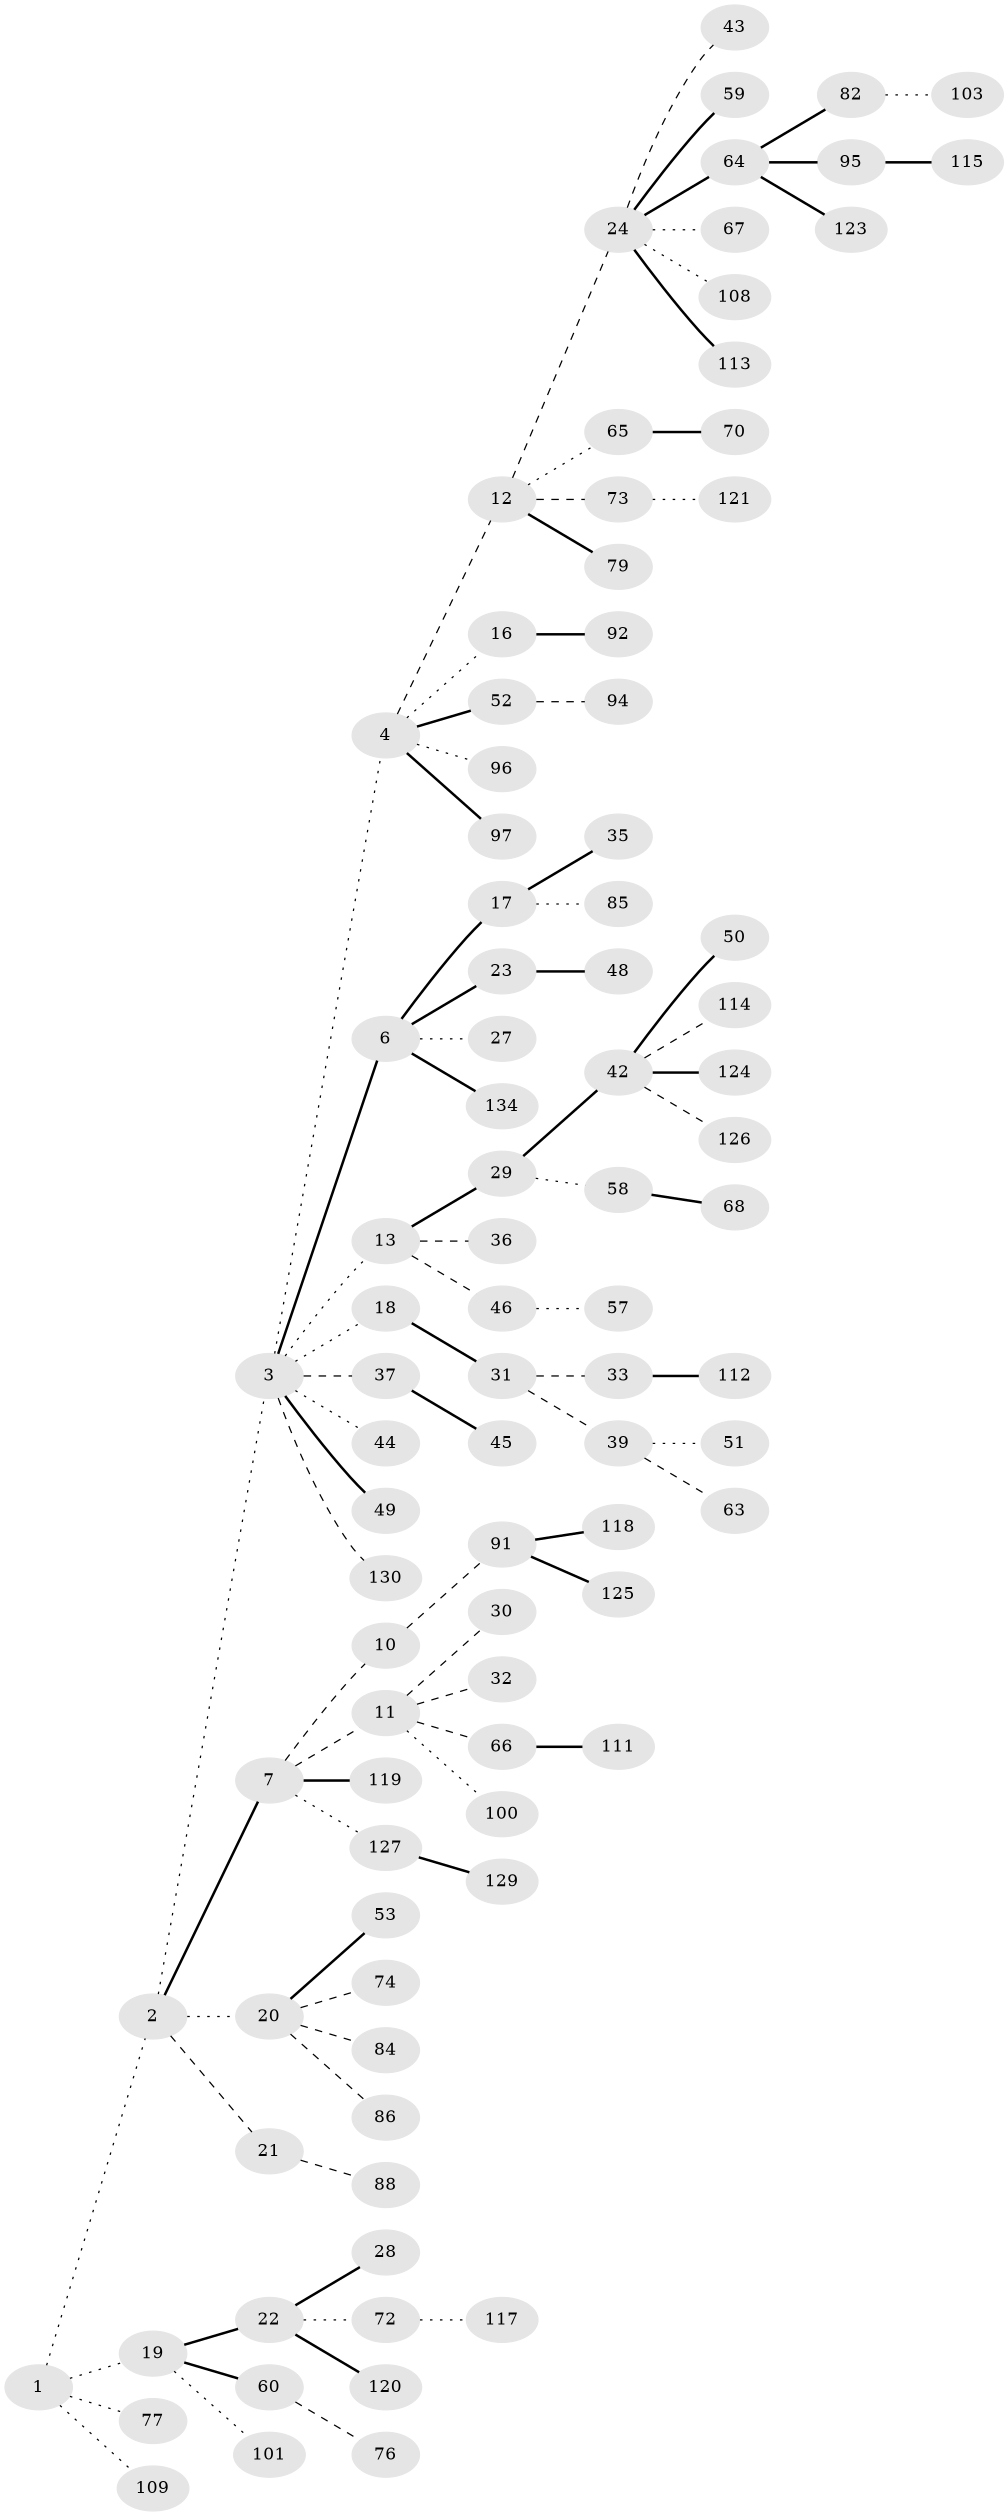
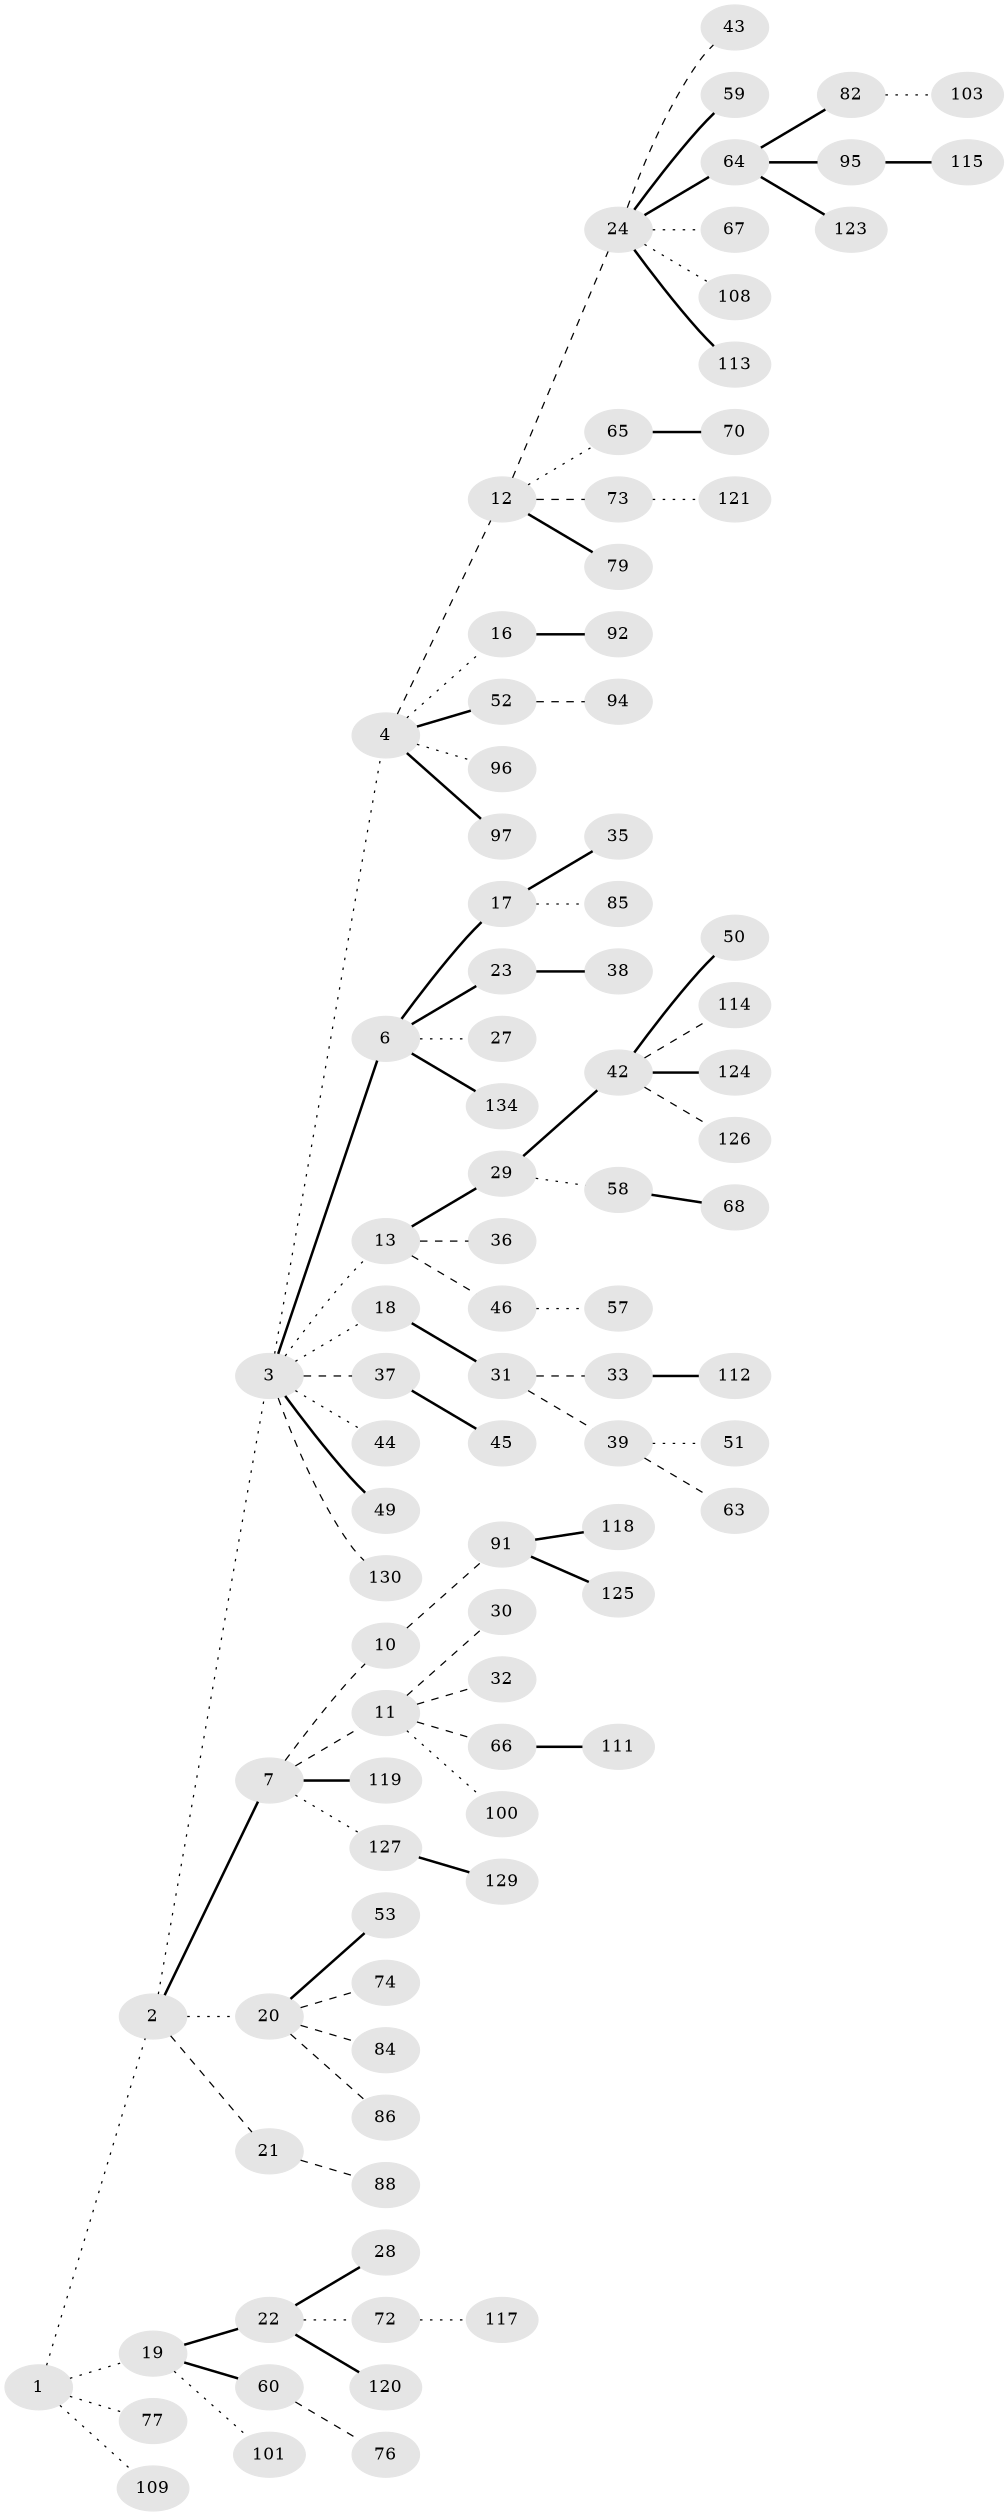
(619, 971) -> (619, 971)
